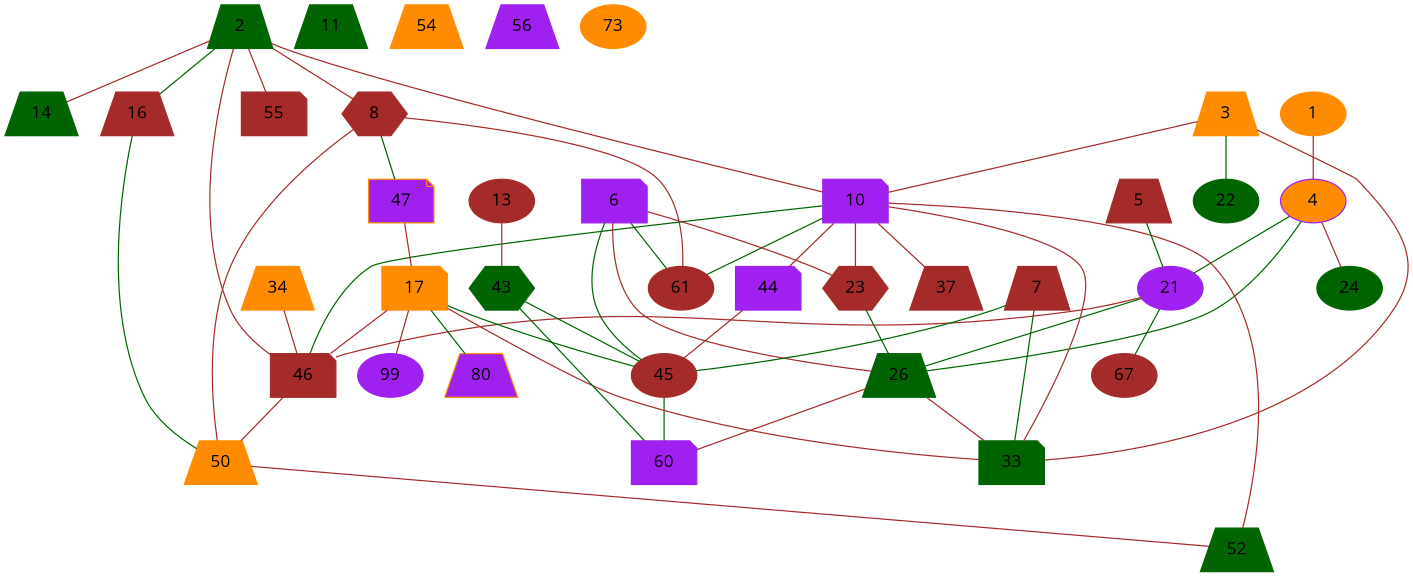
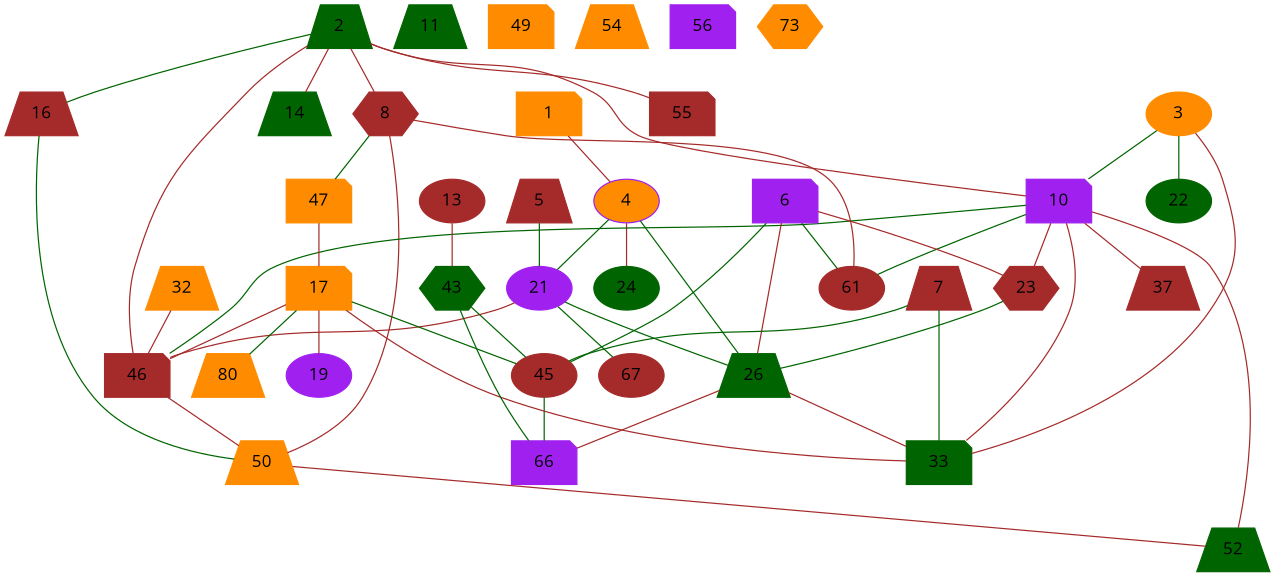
none -> (521, 27)
(522, 27) -> (703, 27)
(613, 27) -> (790, 27)
(1226, 114) -> (1179, 114)
(1313, 114) -> (549, 114)
(1043, 157) -> (1123, 155)
(401, 201) -> (319, 201)
(278, 288) -> (182, 288)
(768, 288) -> none
(390, 375) -> (319, 375)
(481, 375) -> (228, 375)
(664, 463) -> (544, 463)
